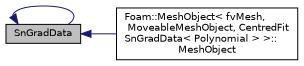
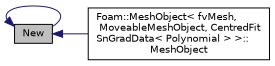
(43, 34) -> (33, 34)
